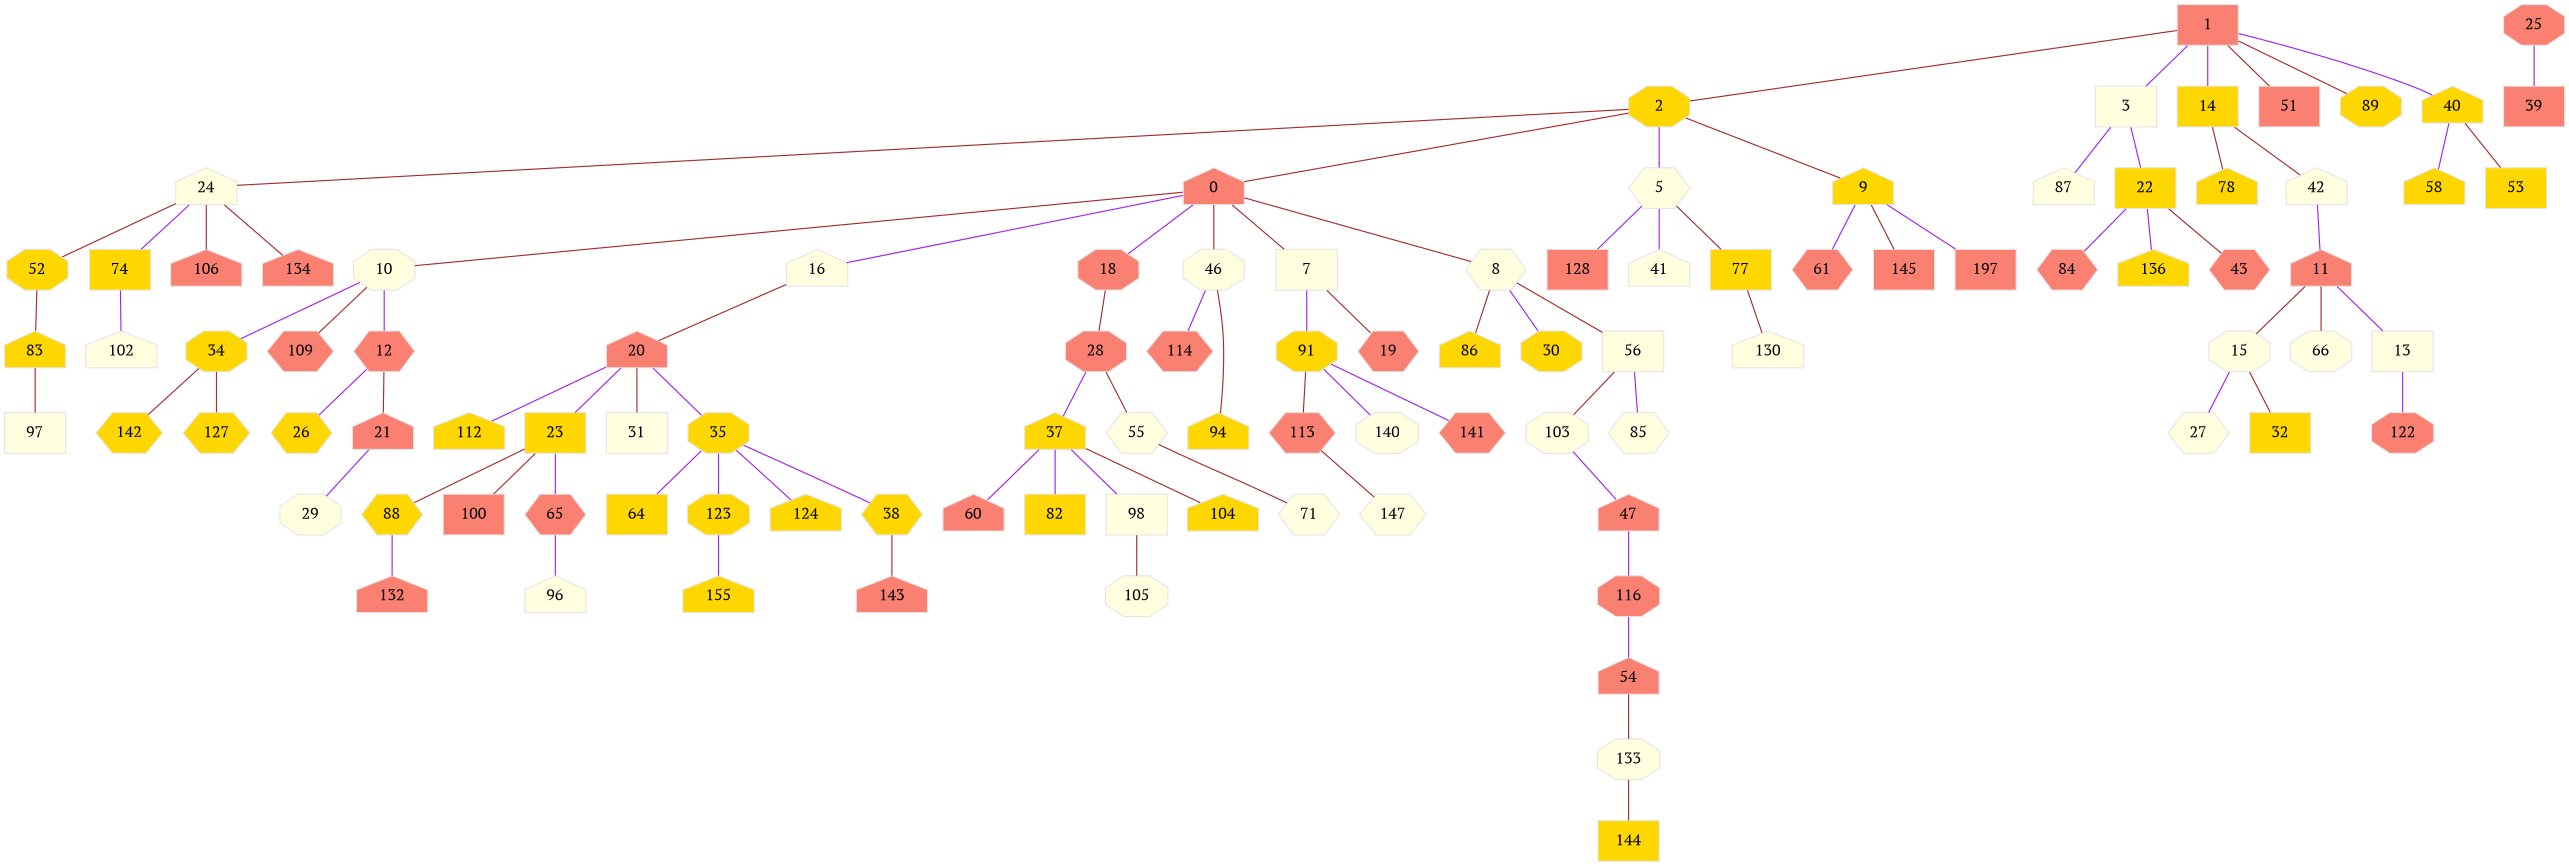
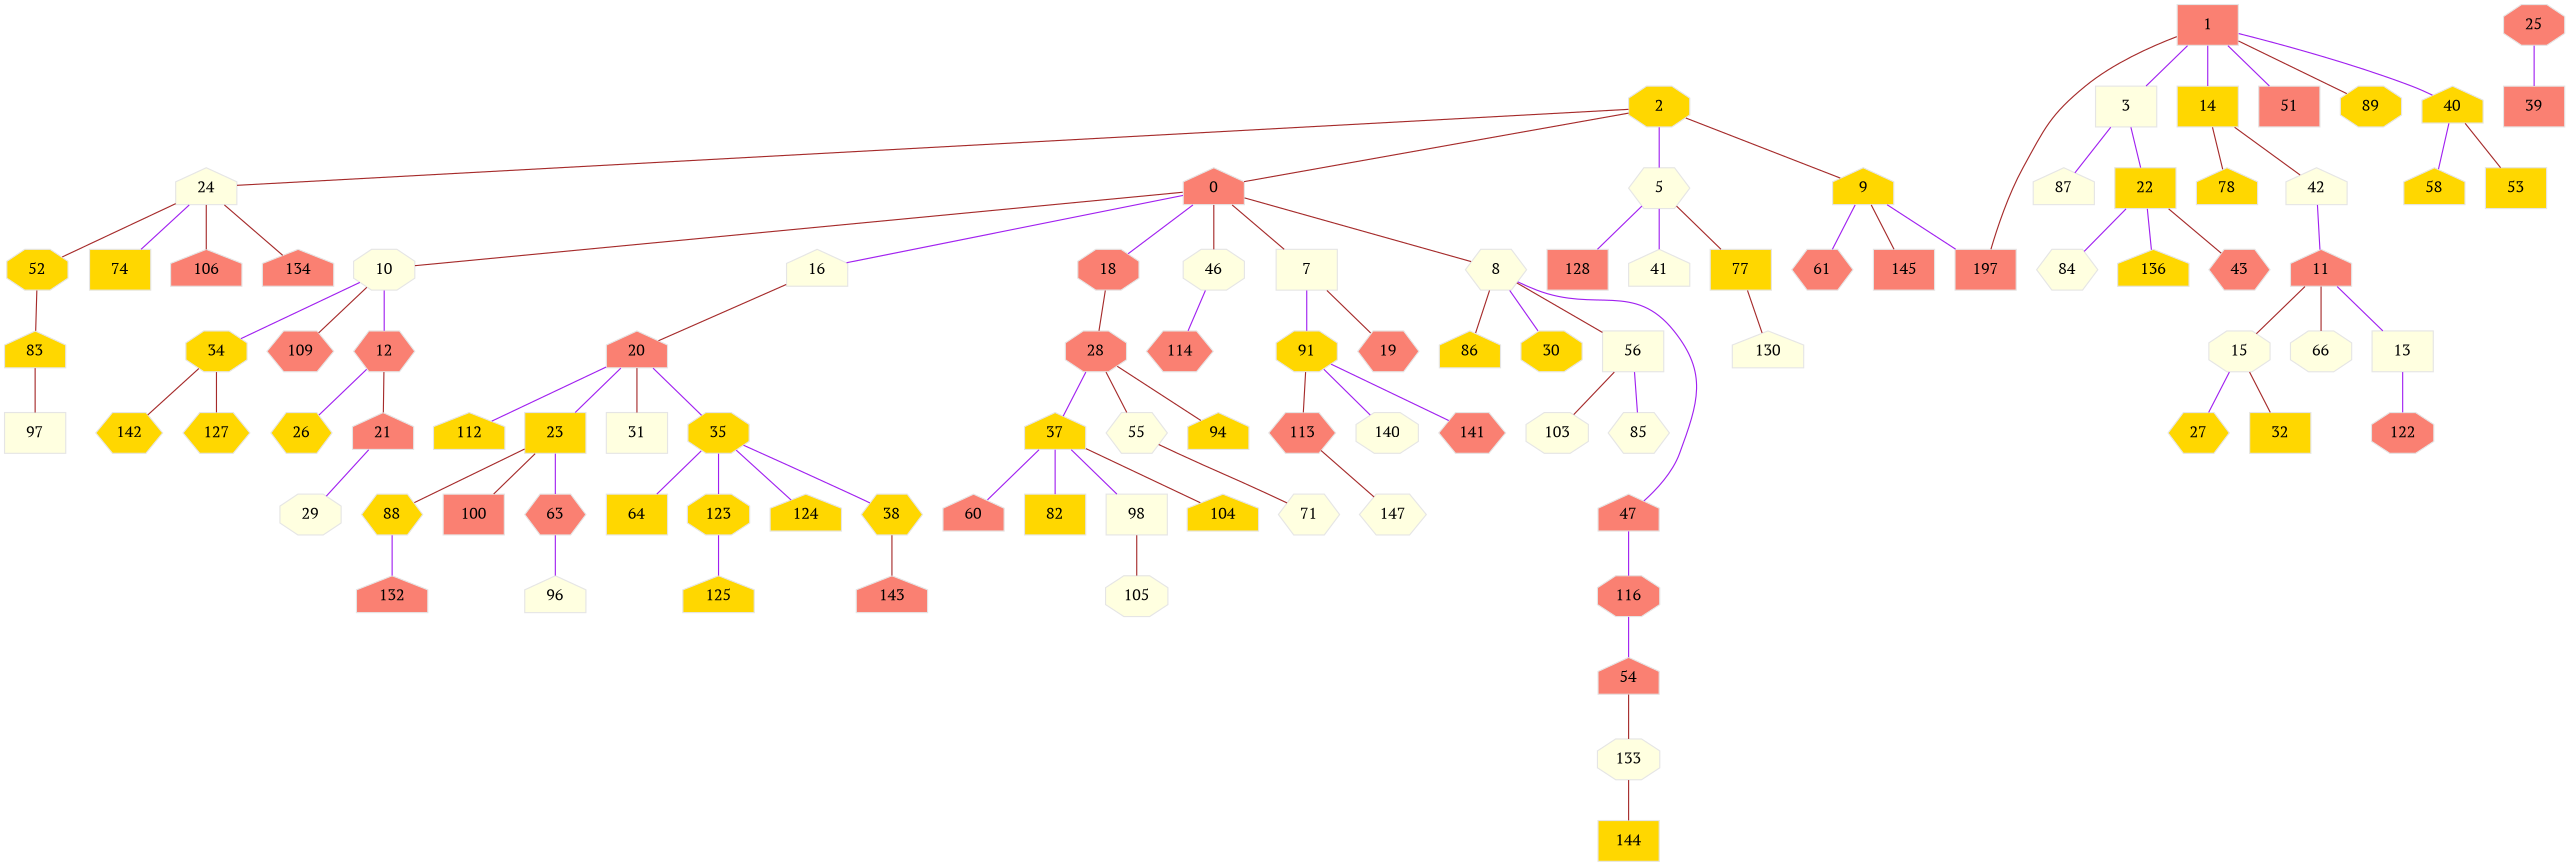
(1934, 66) -> (2054, 116)
(2249, 66) -> (2249, 66)
(2067, 270) -> (2067, 270)
(121, 351) -> none
(1224, 352) -> (1159, 393)
(2199, 433) -> (2199, 433)
(1595, 476) -> (1680, 340)
(555, 515) -> (555, 515)
(719, 596) -> (719, 596)
